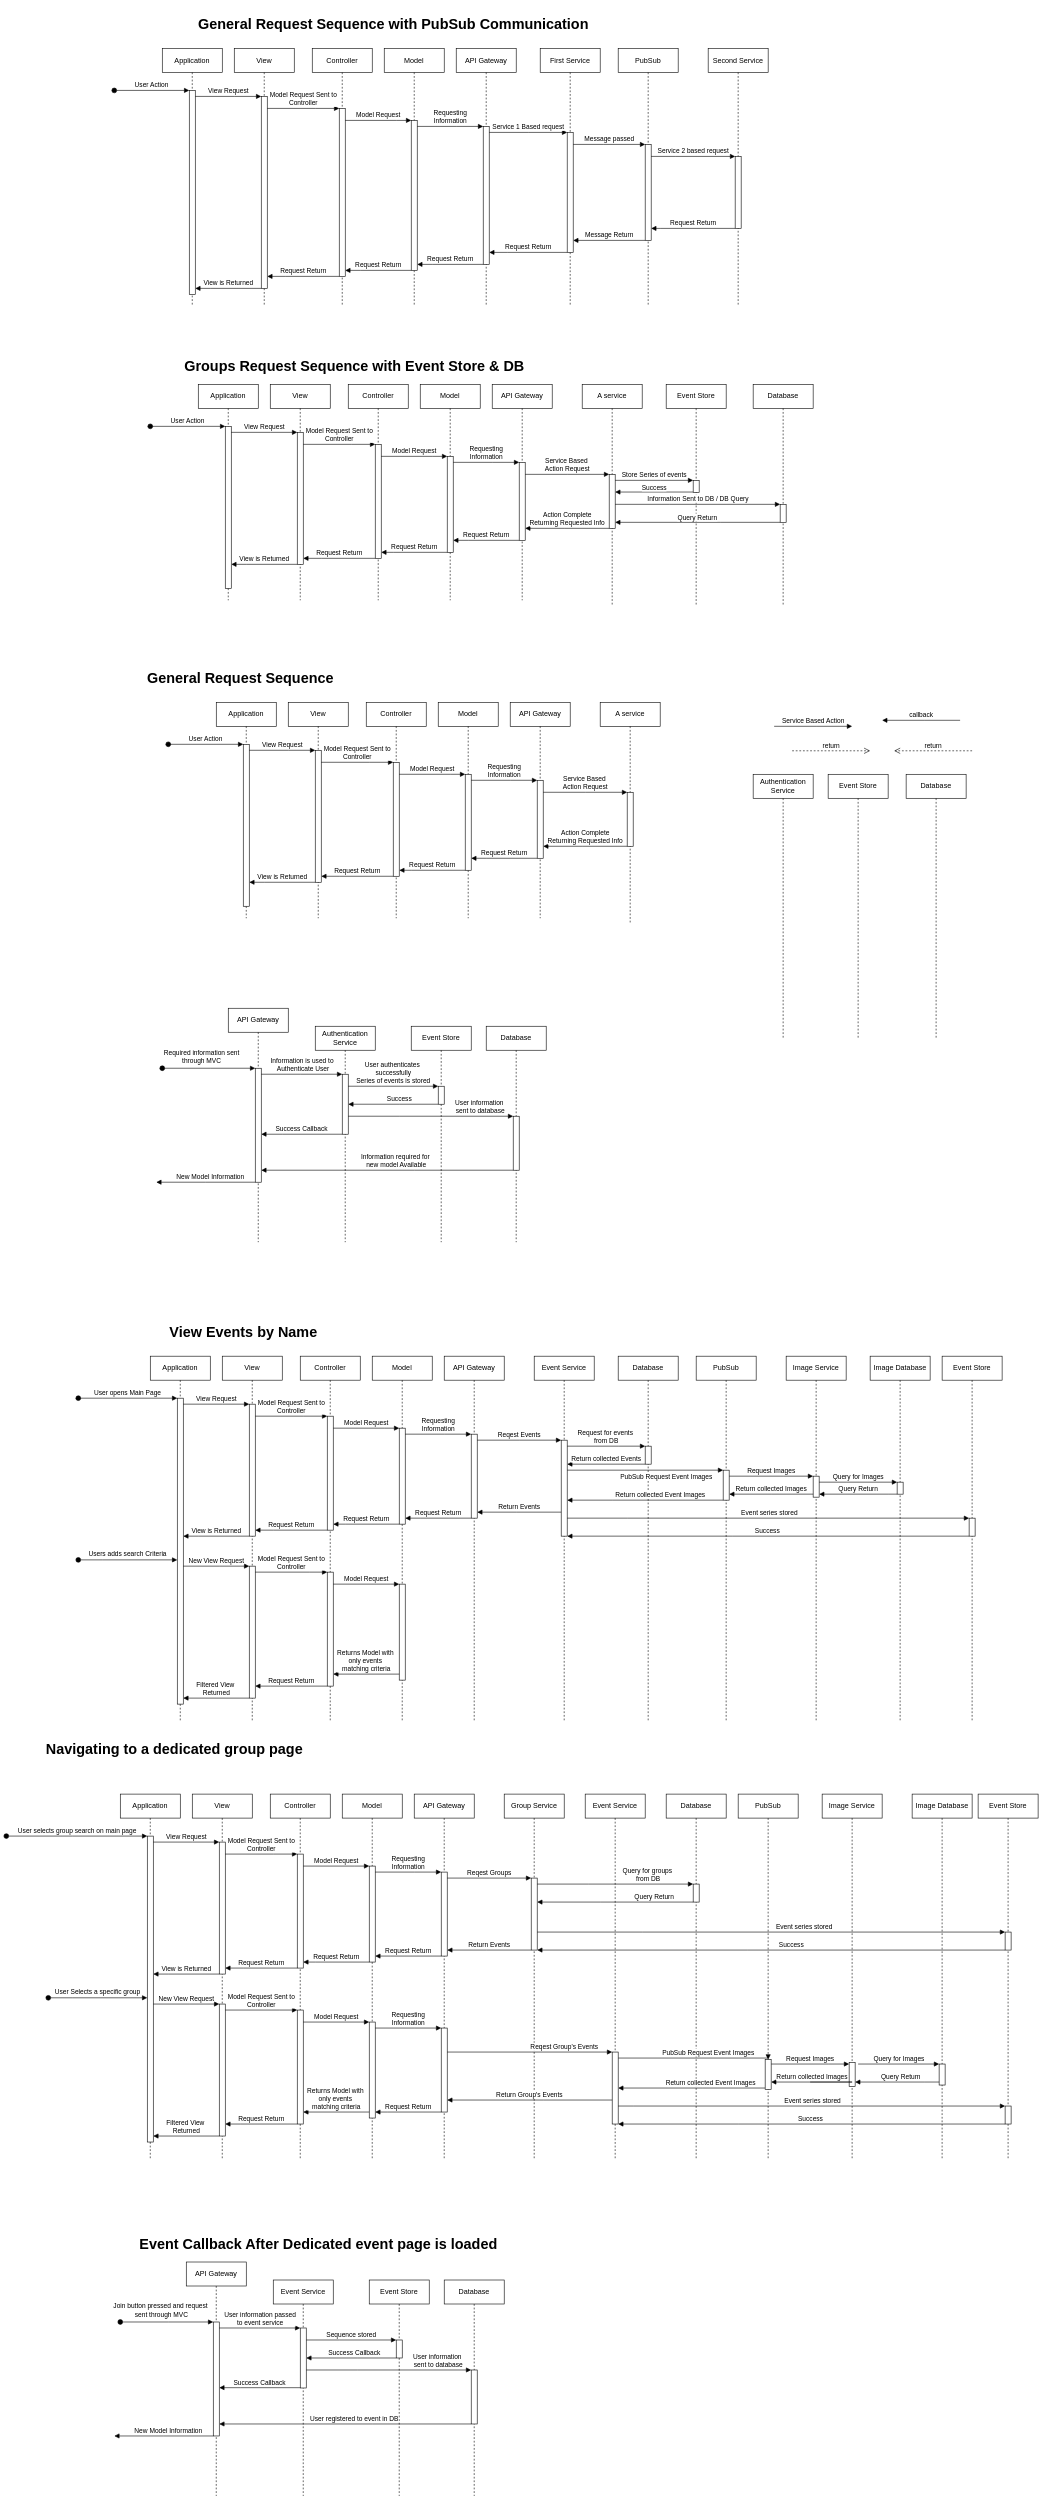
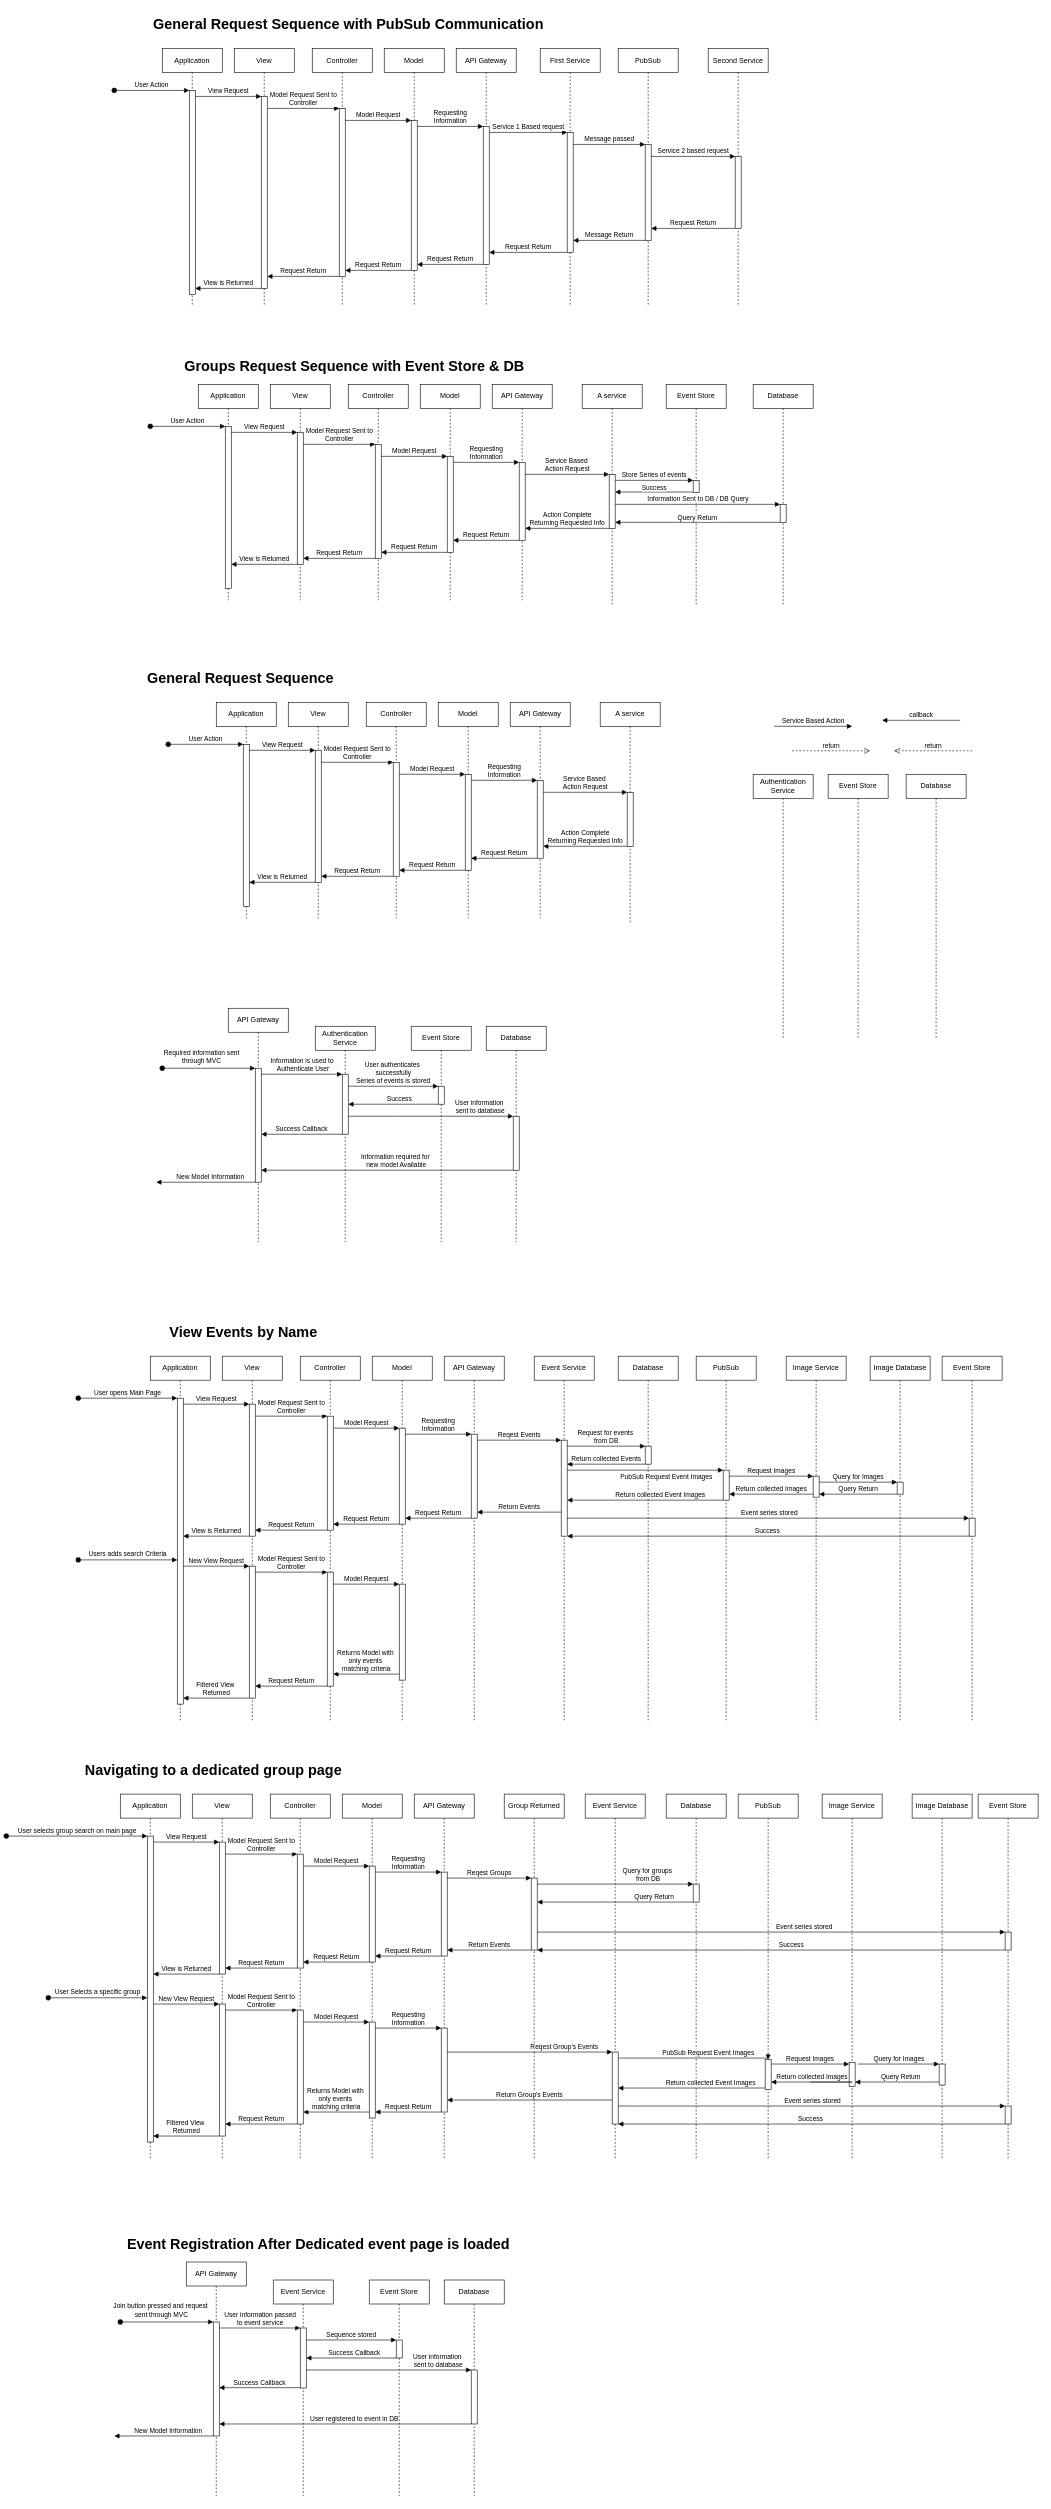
(393, 24) -> (348, 24)
(174, 1749) -> (213, 1770)
(534, 1806) -> (534, 1806)
(319, 2244) -> (319, 2244)
